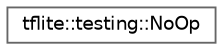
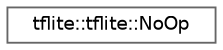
(112, 25) -> (112, 25)
